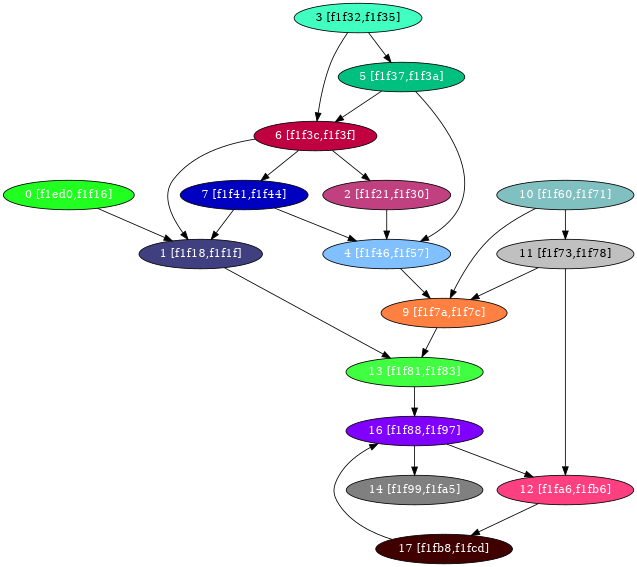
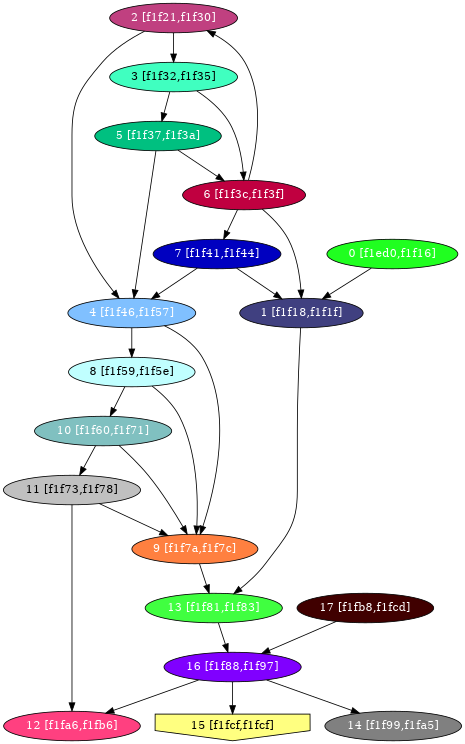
none -> (174, 44)
none -> (132, 372)
(508, 518) -> none
none -> (233, 726)
